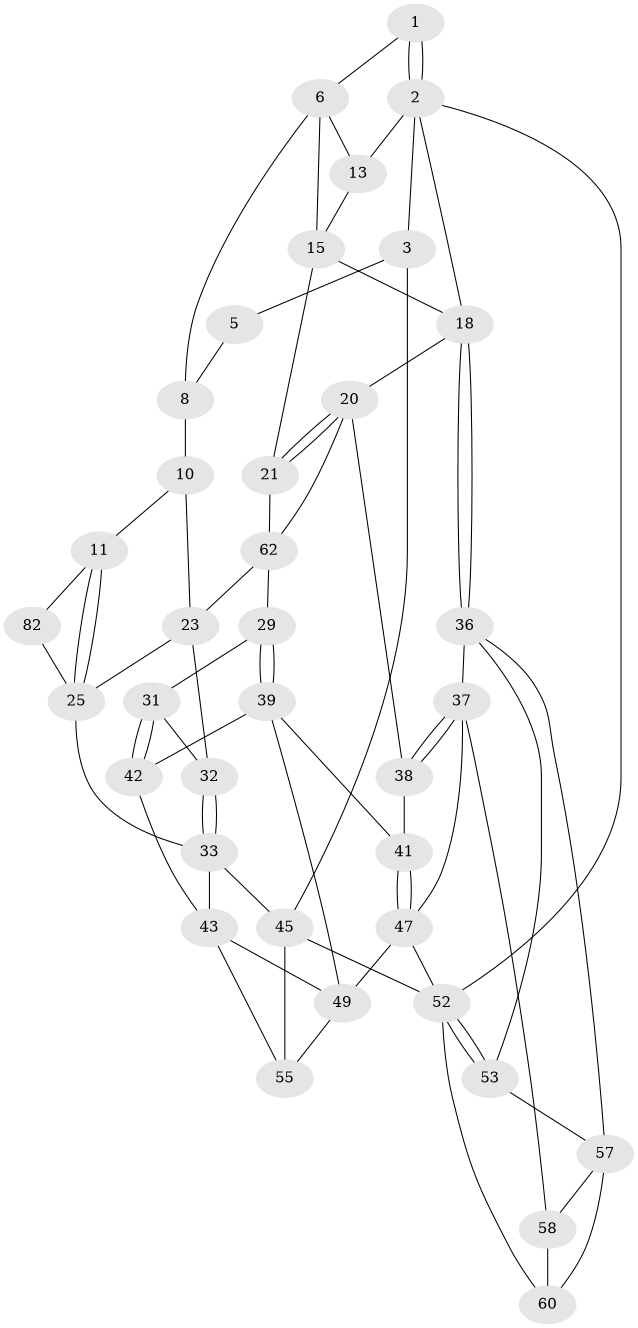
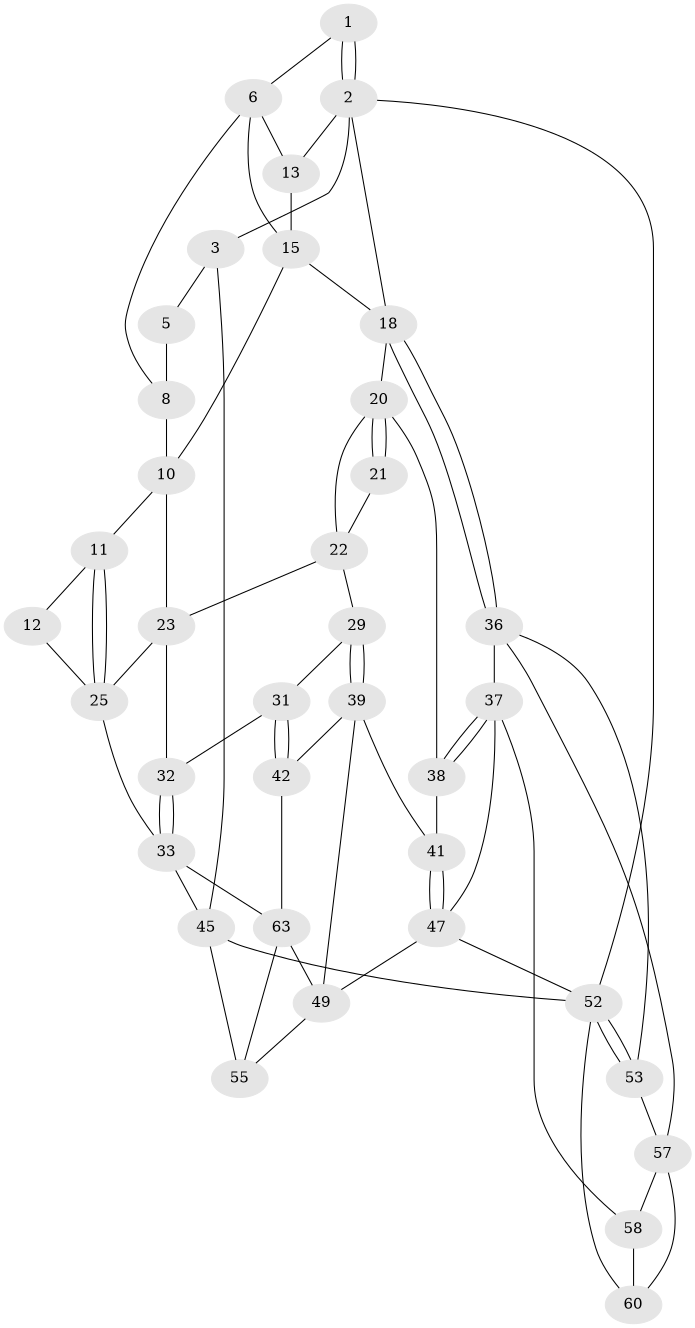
(293, 362) -> (234, 365)
(269, 551) -> (339, 551)
(32, 626) -> (32, 626)
(209, 928) -> (282, 928)
